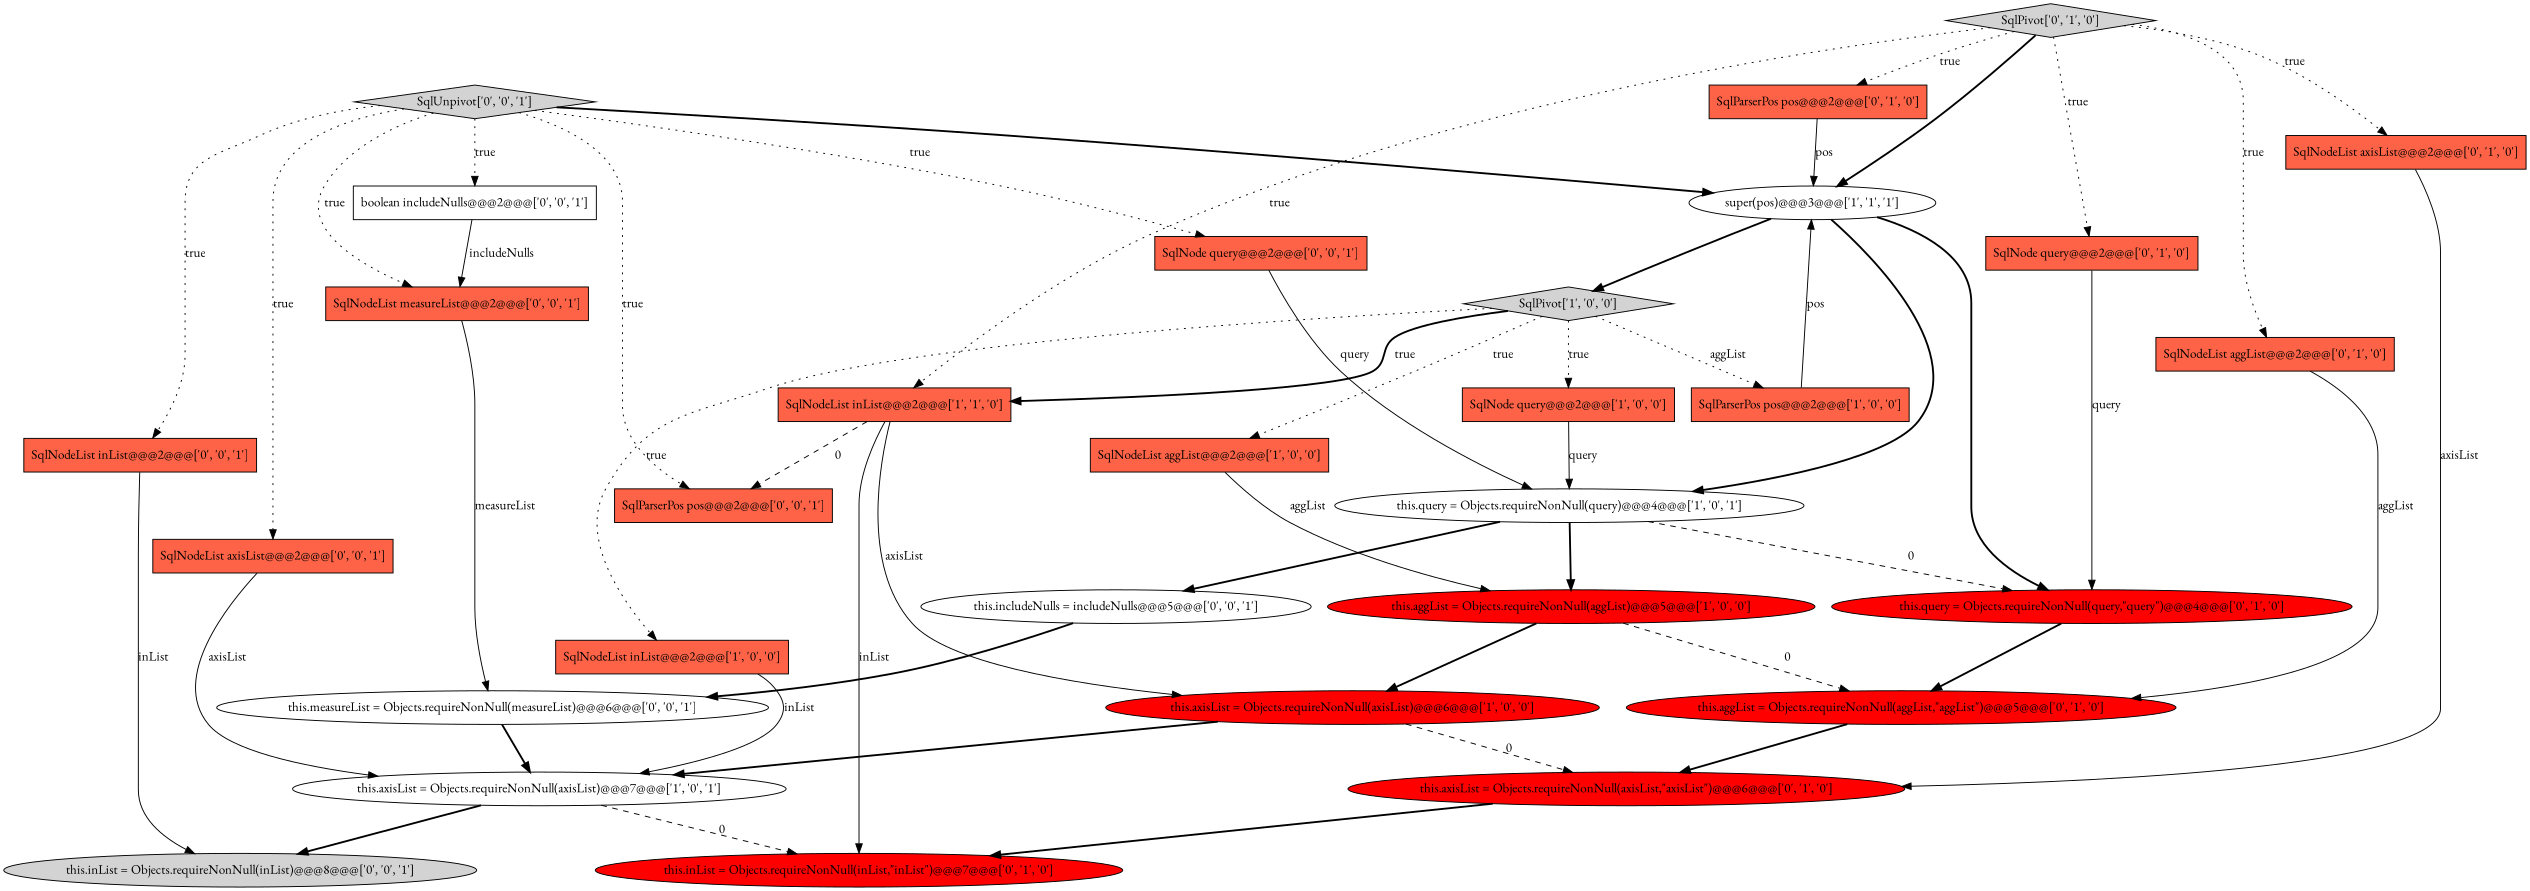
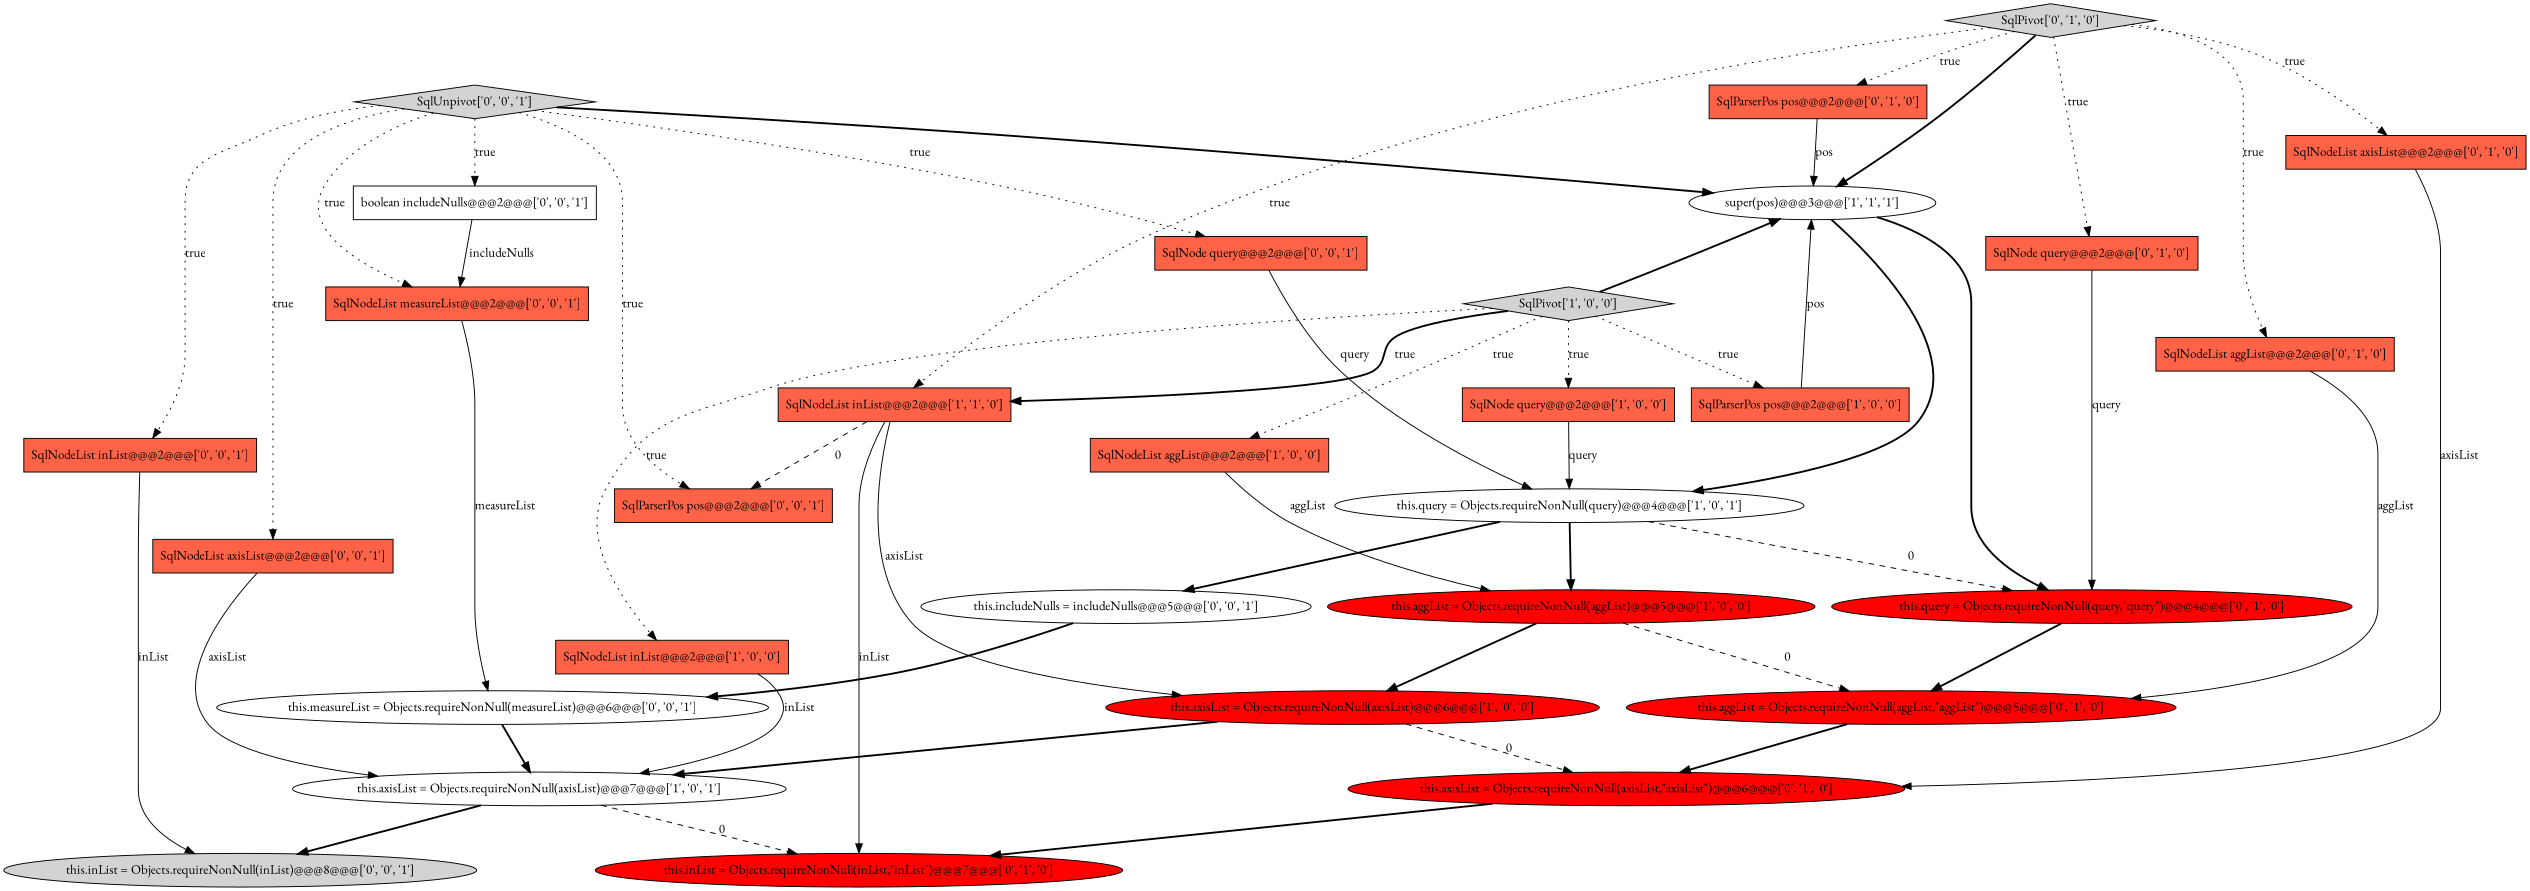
(1686, 252) -> (1685, 258)
(1728, 354) -> (1728, 354)
